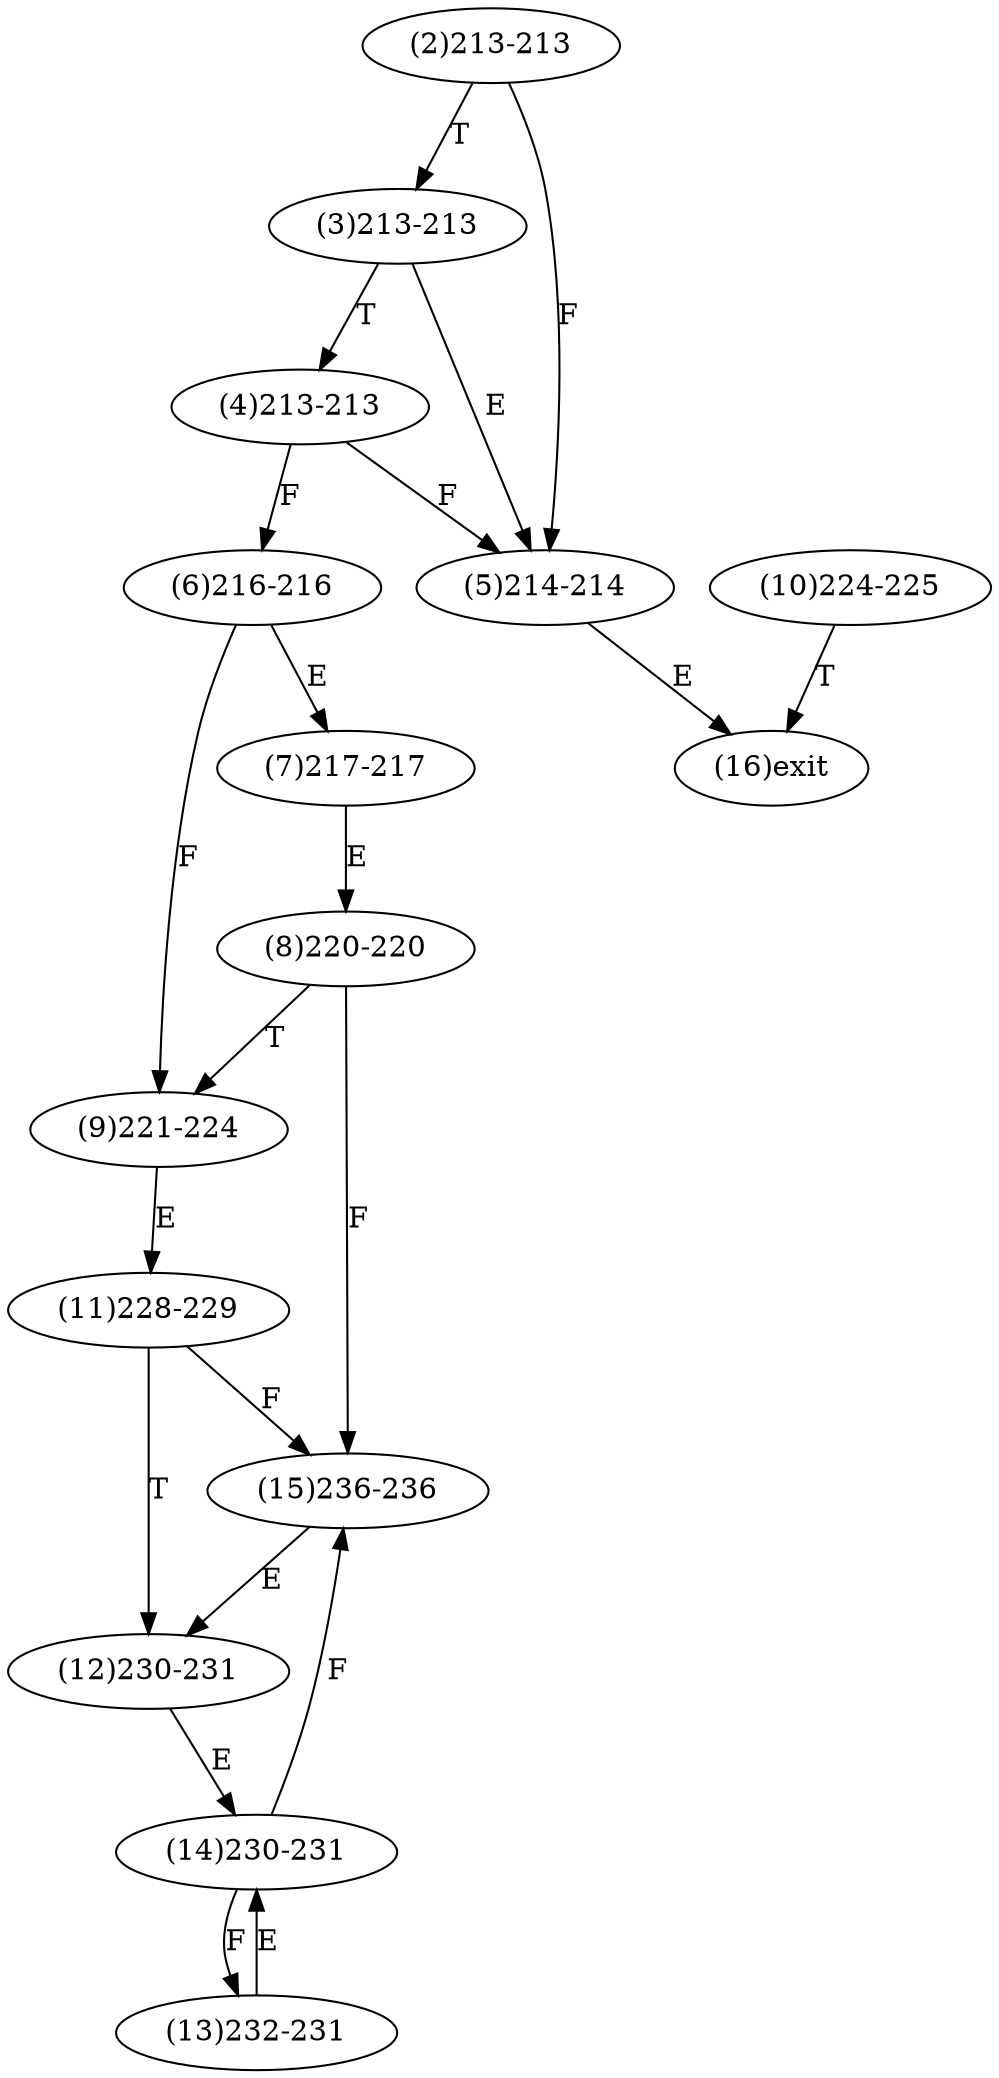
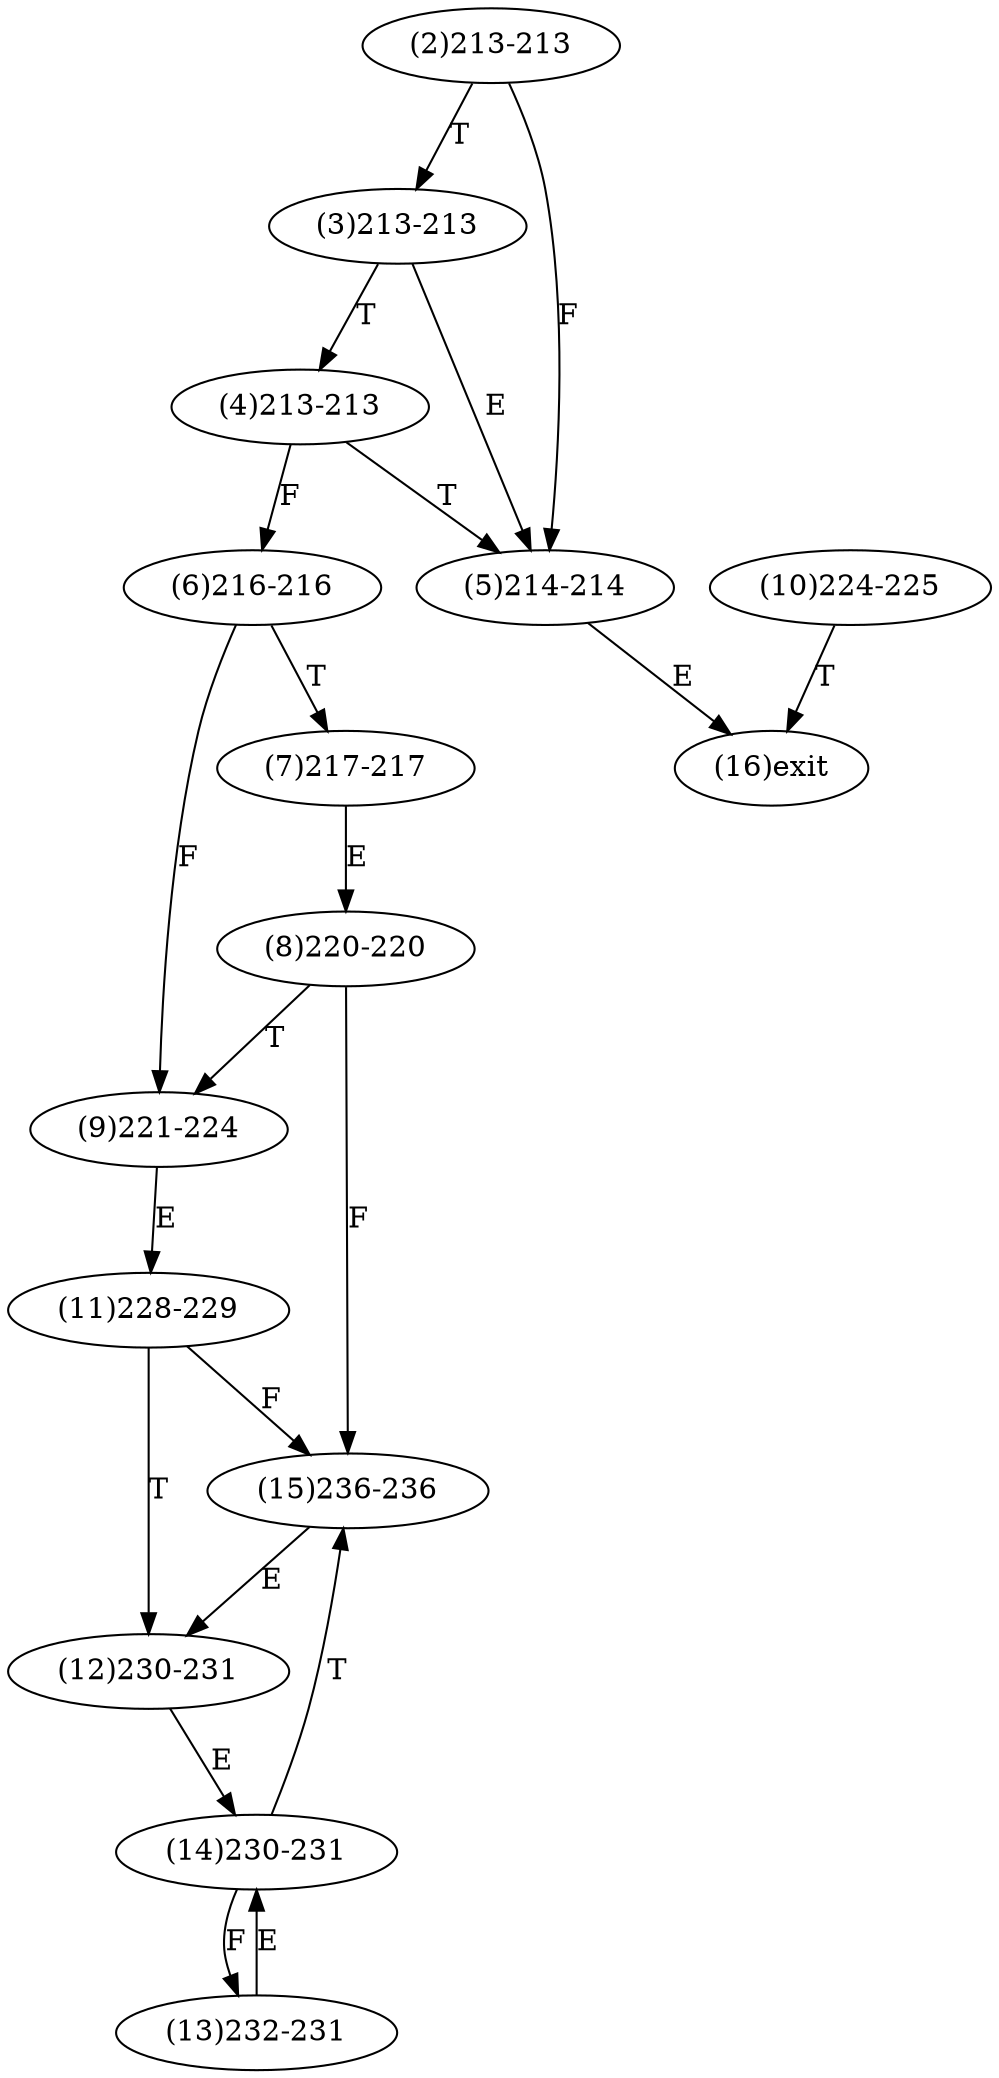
(448, 497) -> (448, 497)
(318, 678) -> (317, 678)
(338, 1671) -> (338, 1671)
